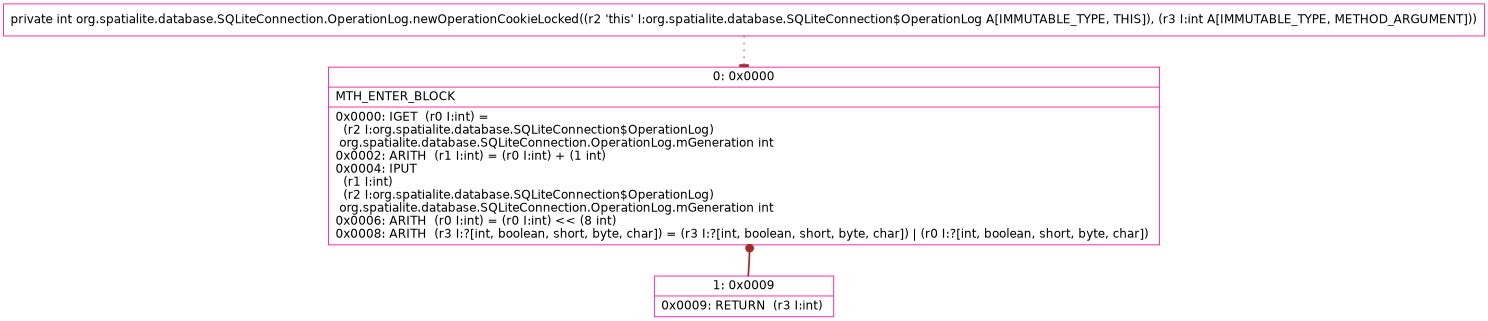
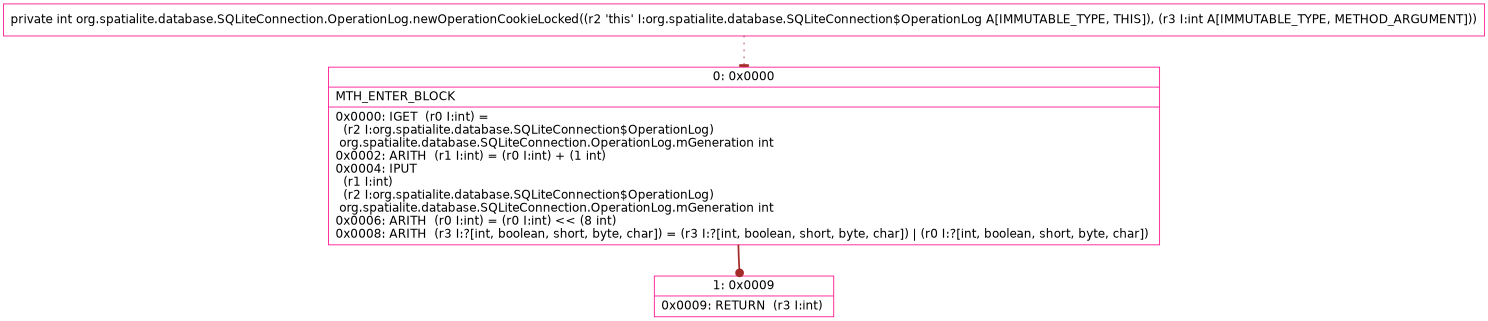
(749, 264) -> (739, 257)
